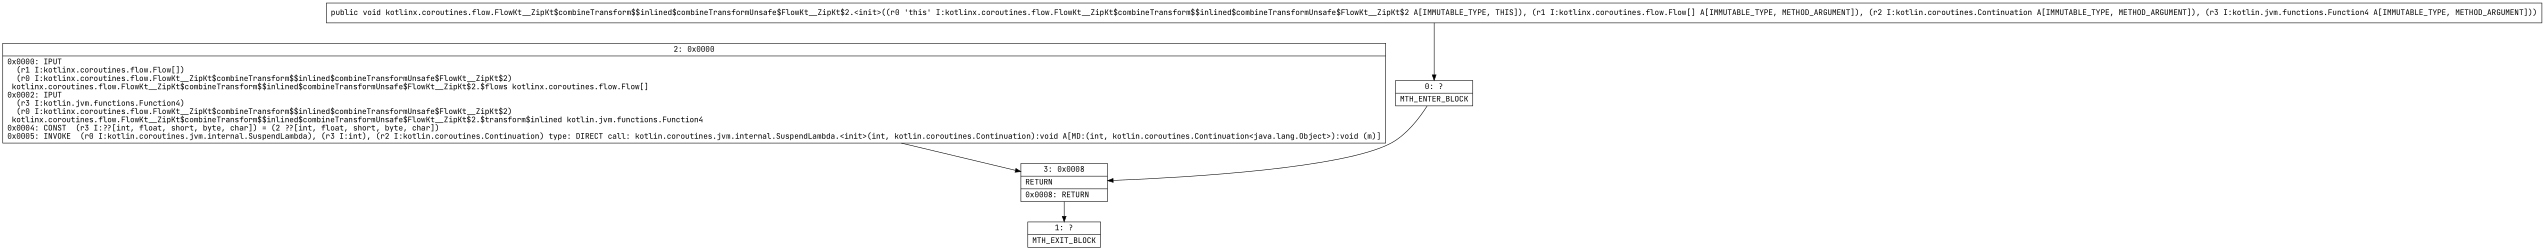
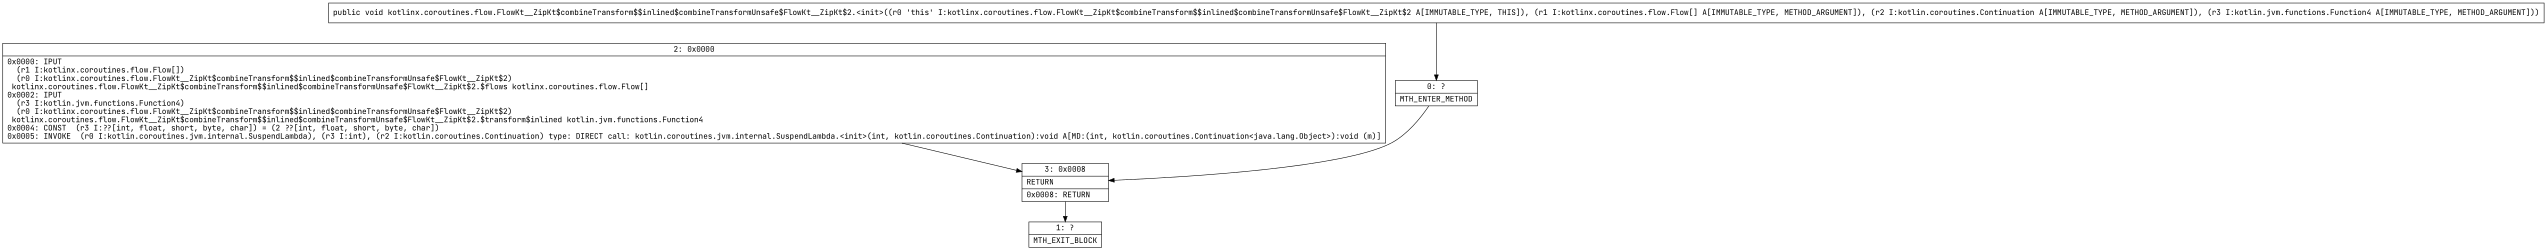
(1434, 99) -> (1436, 99)
